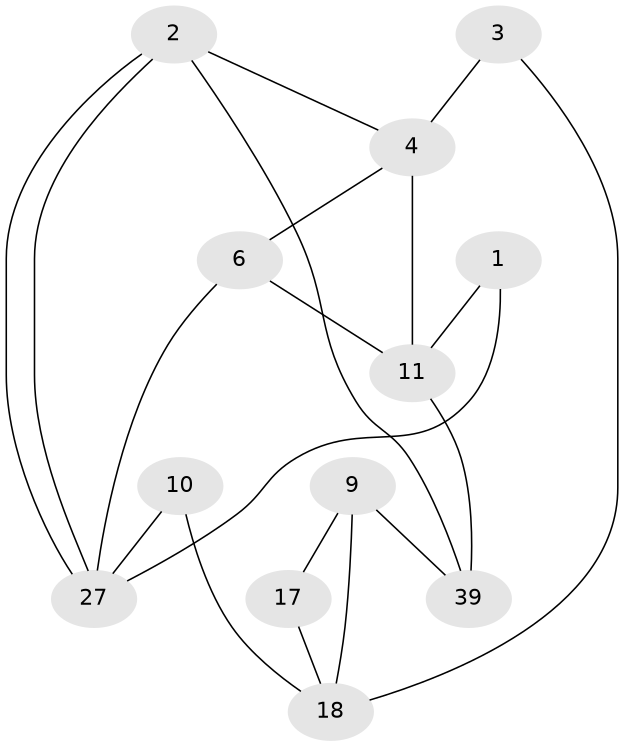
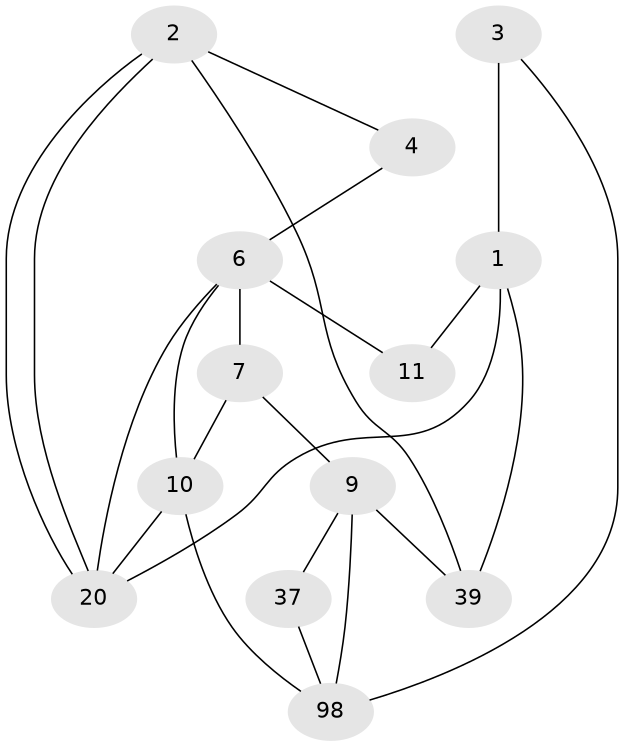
(456, 91) -> (499, 147)
(412, 260) -> none
none -> (178, 366)
none -> (240, 373)
(466, 481) -> (519, 432)
(94, 599) -> (94, 599)
(289, 599) -> (289, 599)
(331, 712) -> (331, 712)
